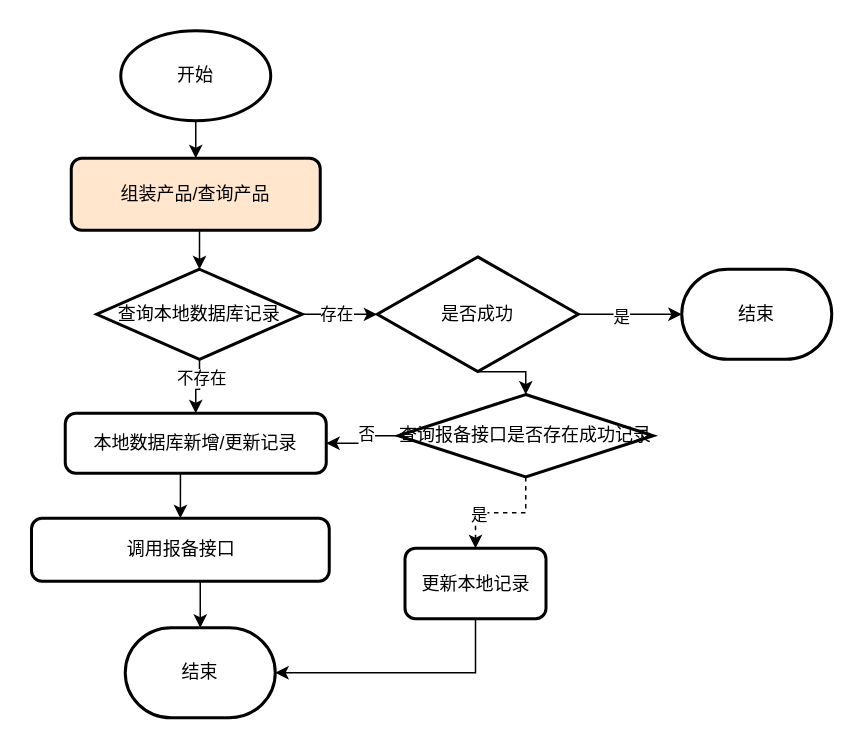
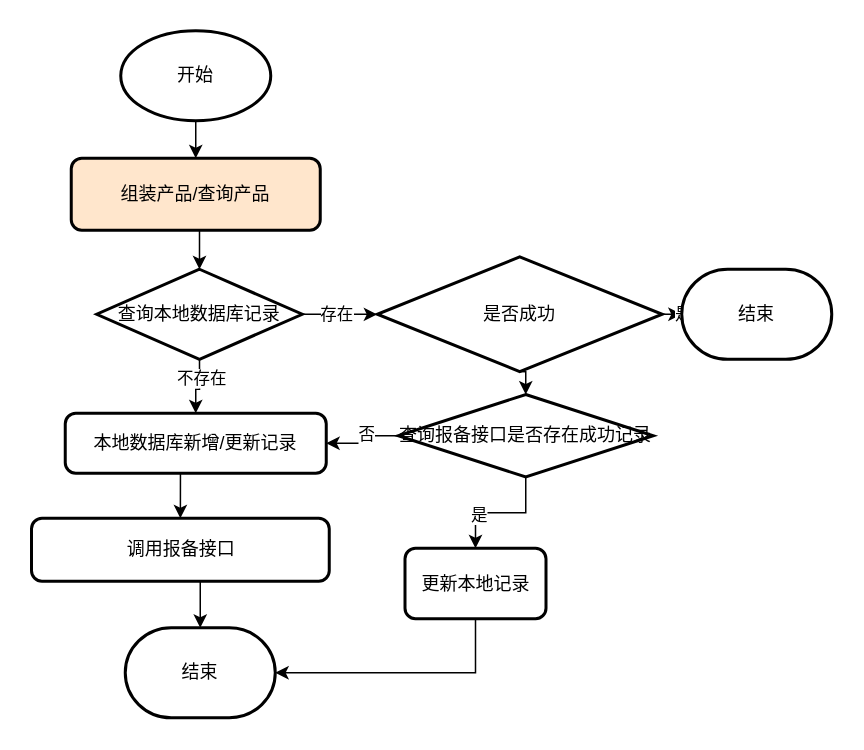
(478, 314) -> (520, 314)
(523, 513) -> (523, 513)
